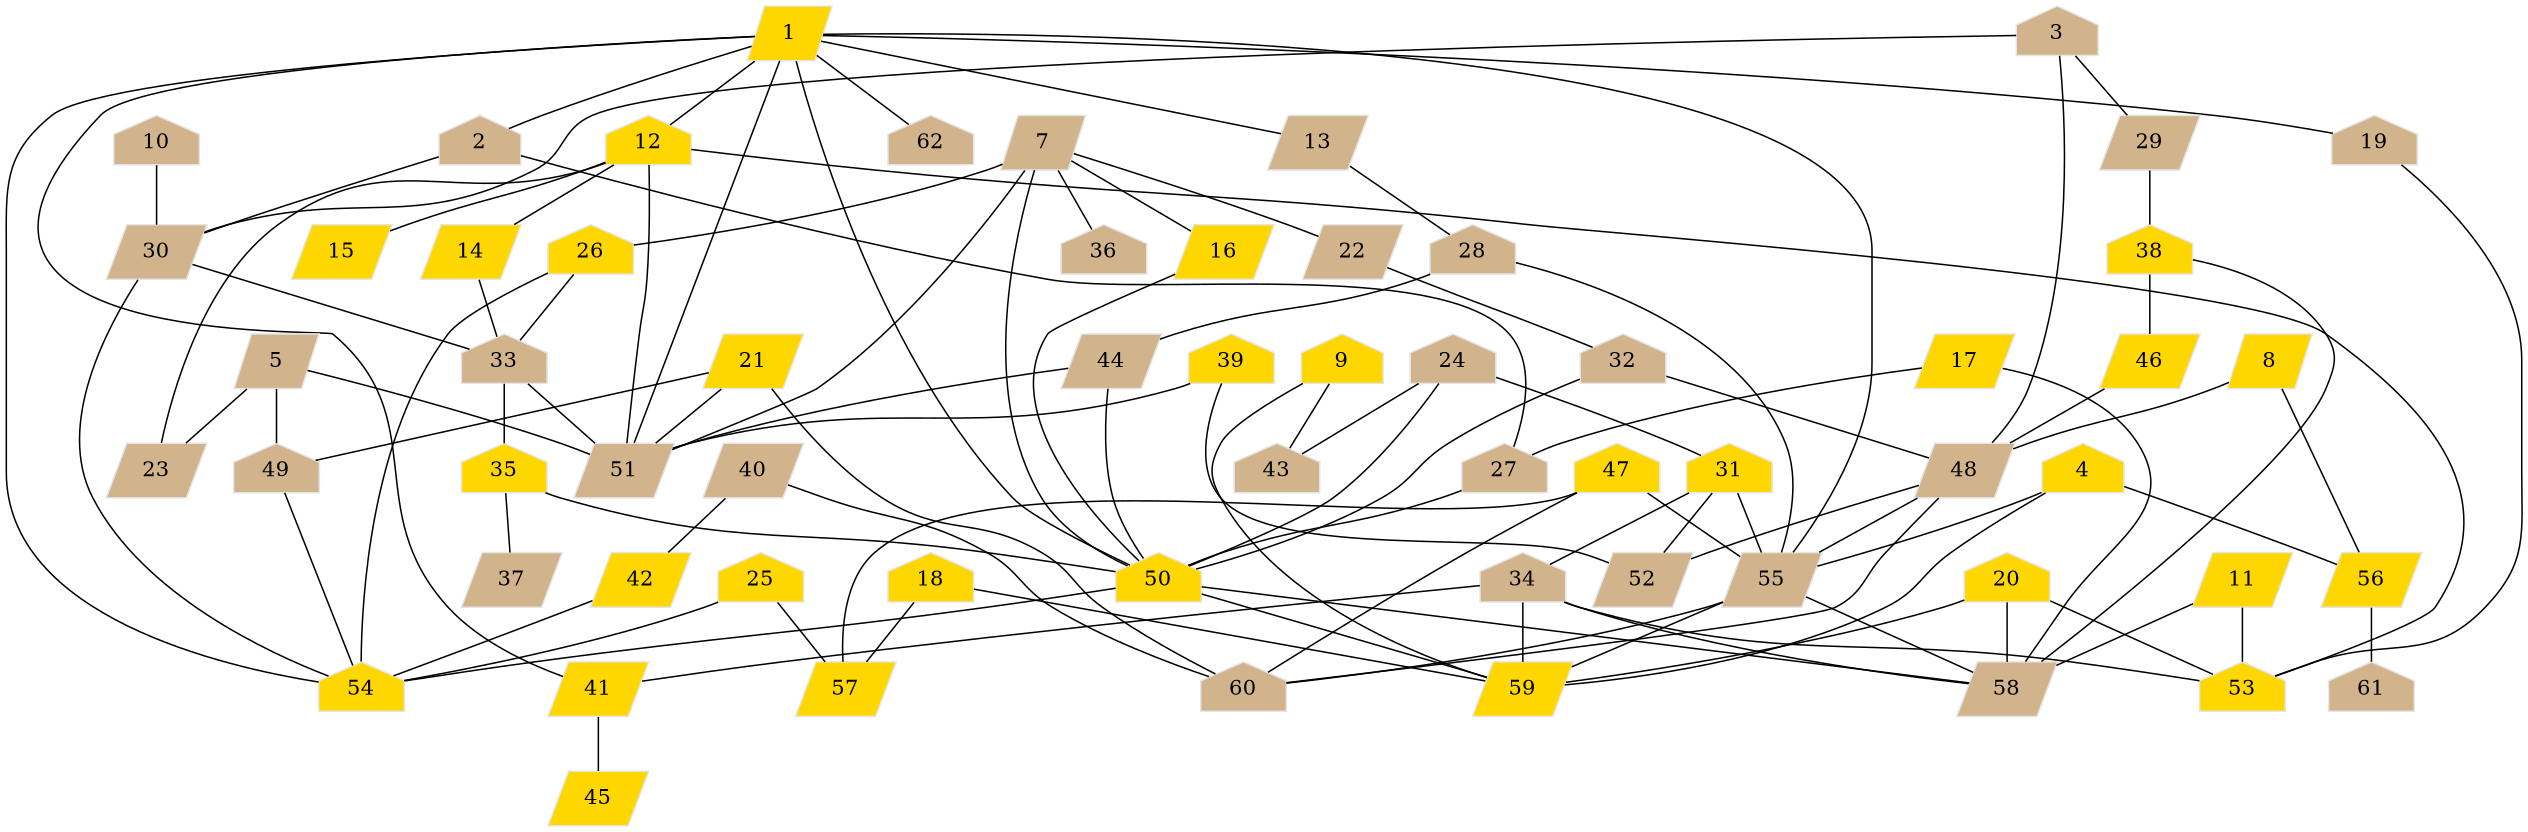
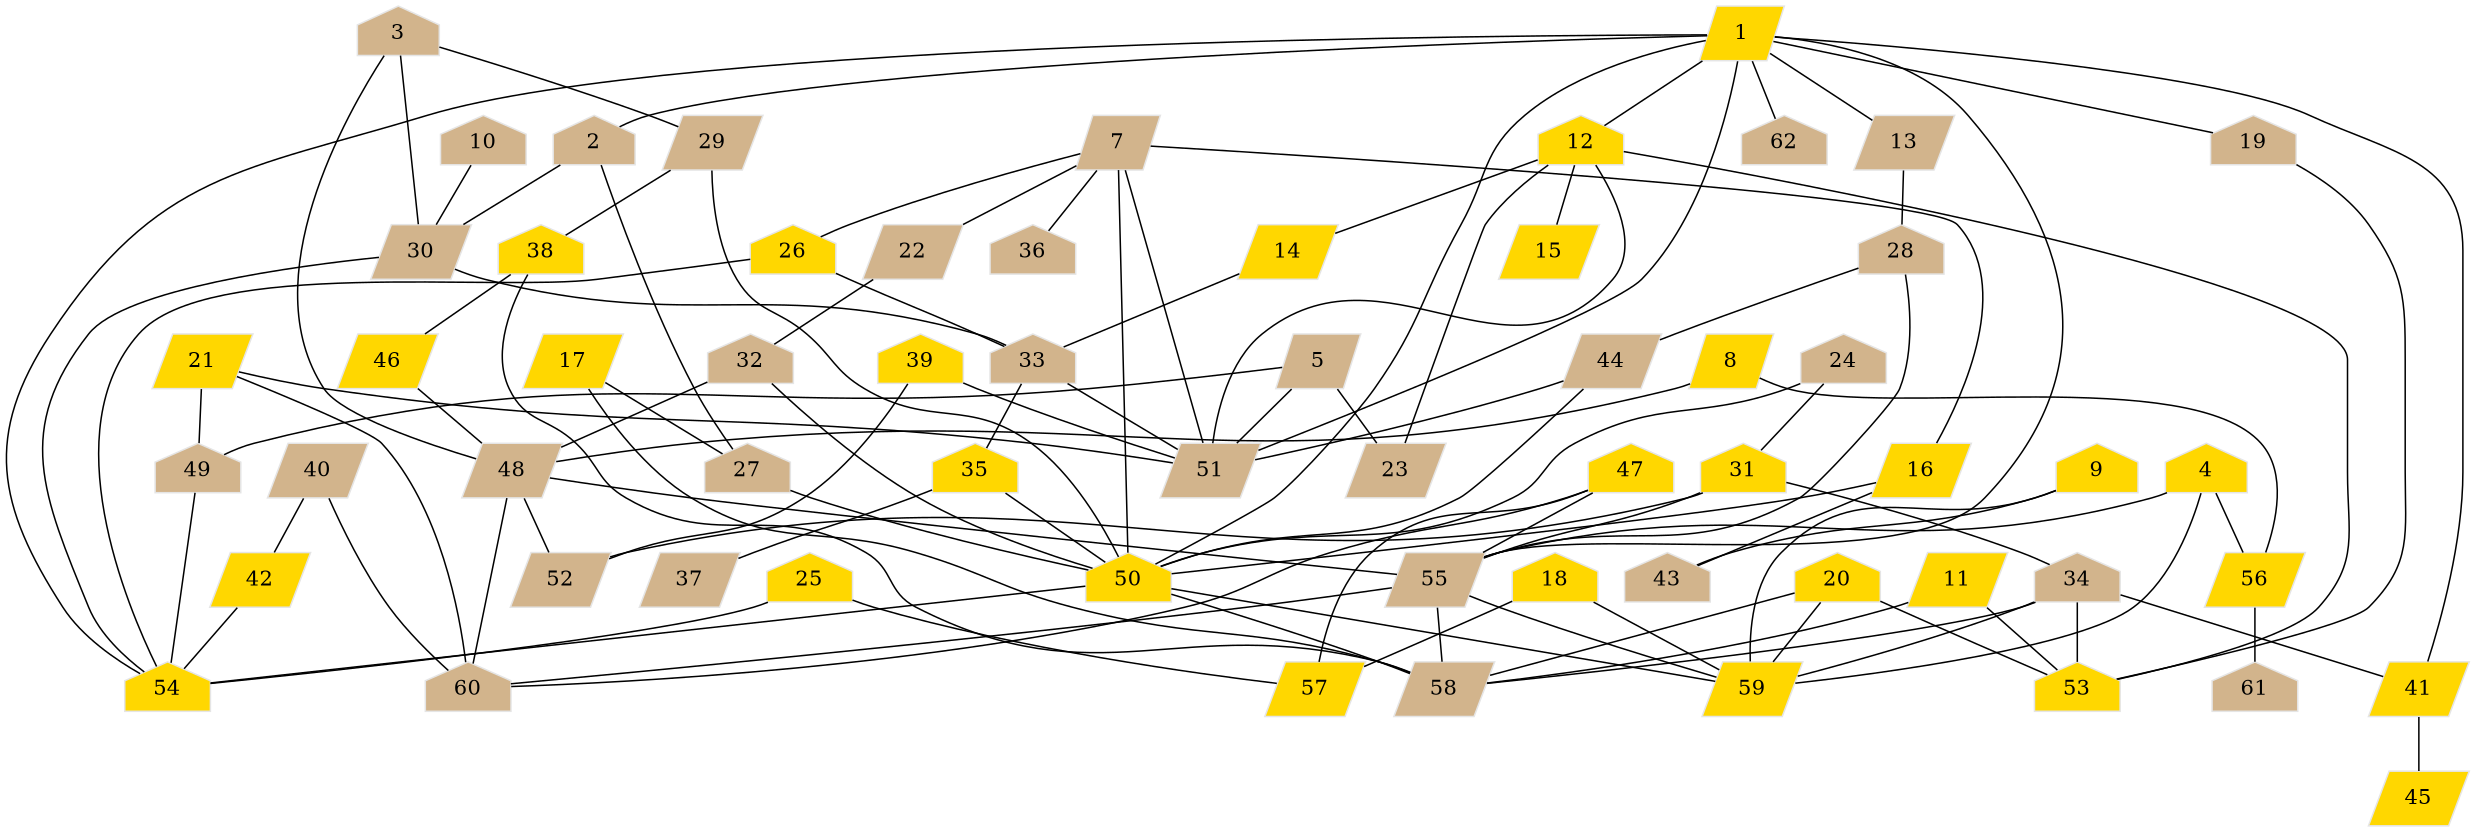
none -> (856, 383)
(1360, 419) -> (1785, 529)
